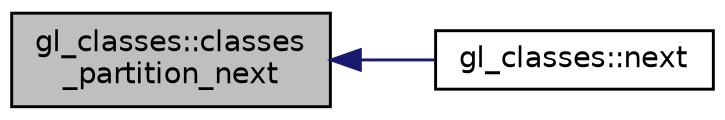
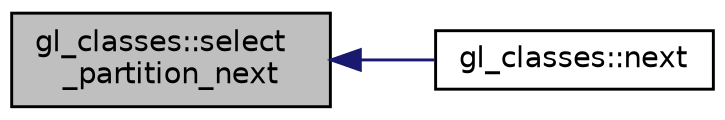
(171, 60) -> (171, 60)
